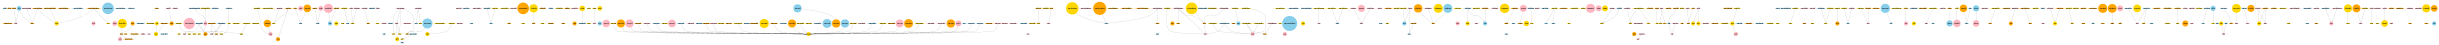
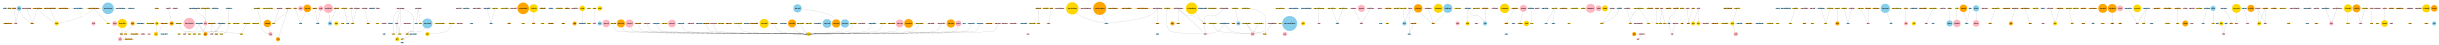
none -> (1060, 8)
